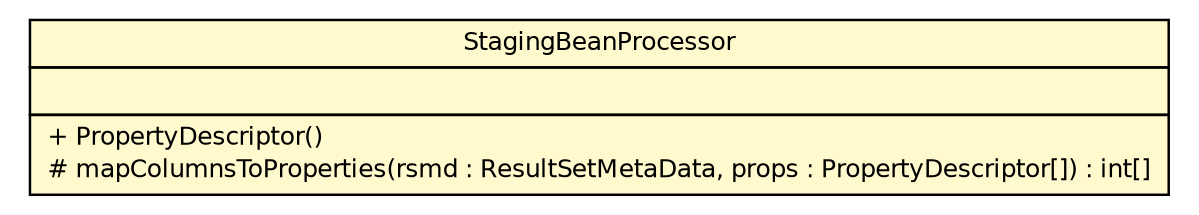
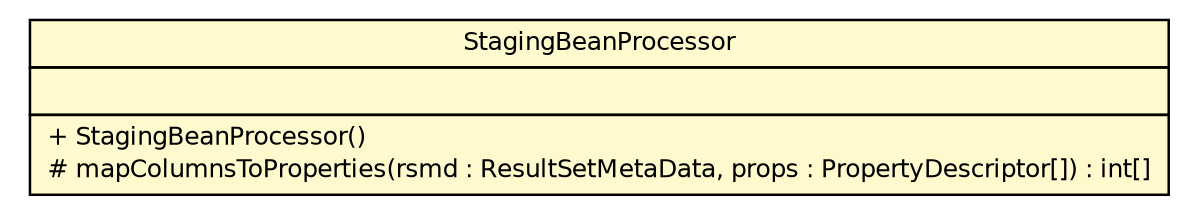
(186, 137) -> (207, 137)
